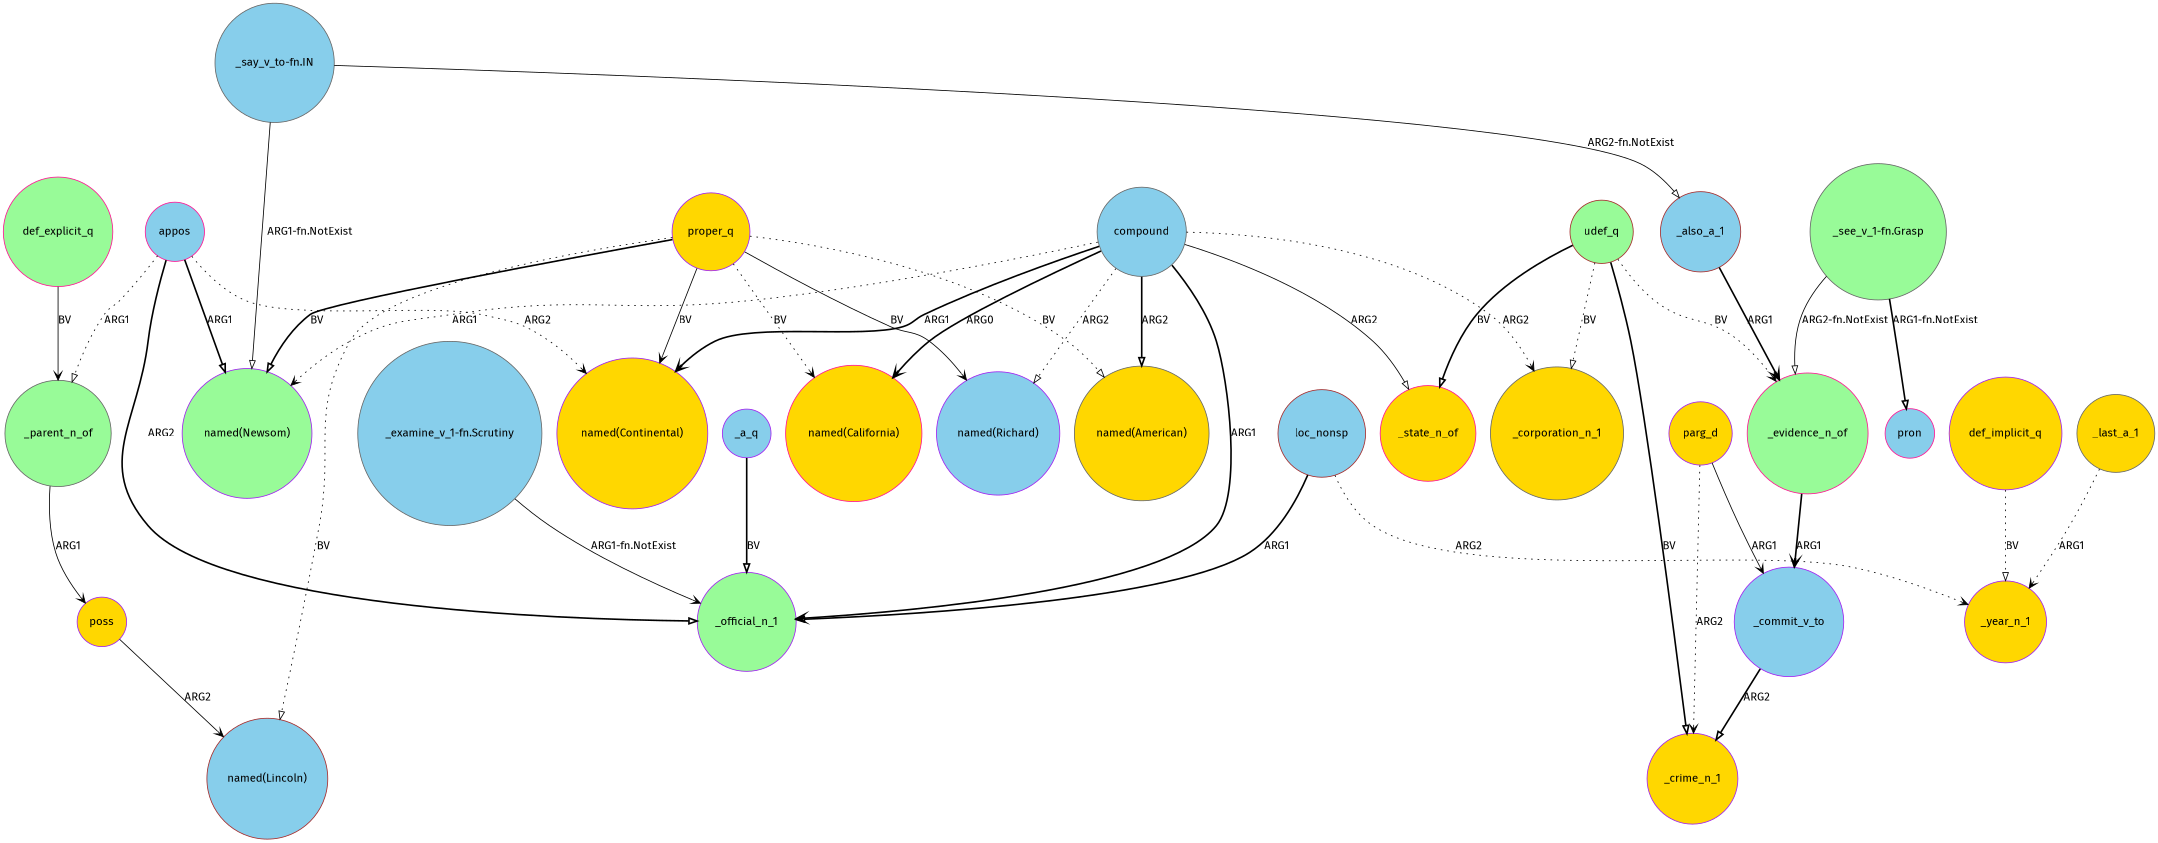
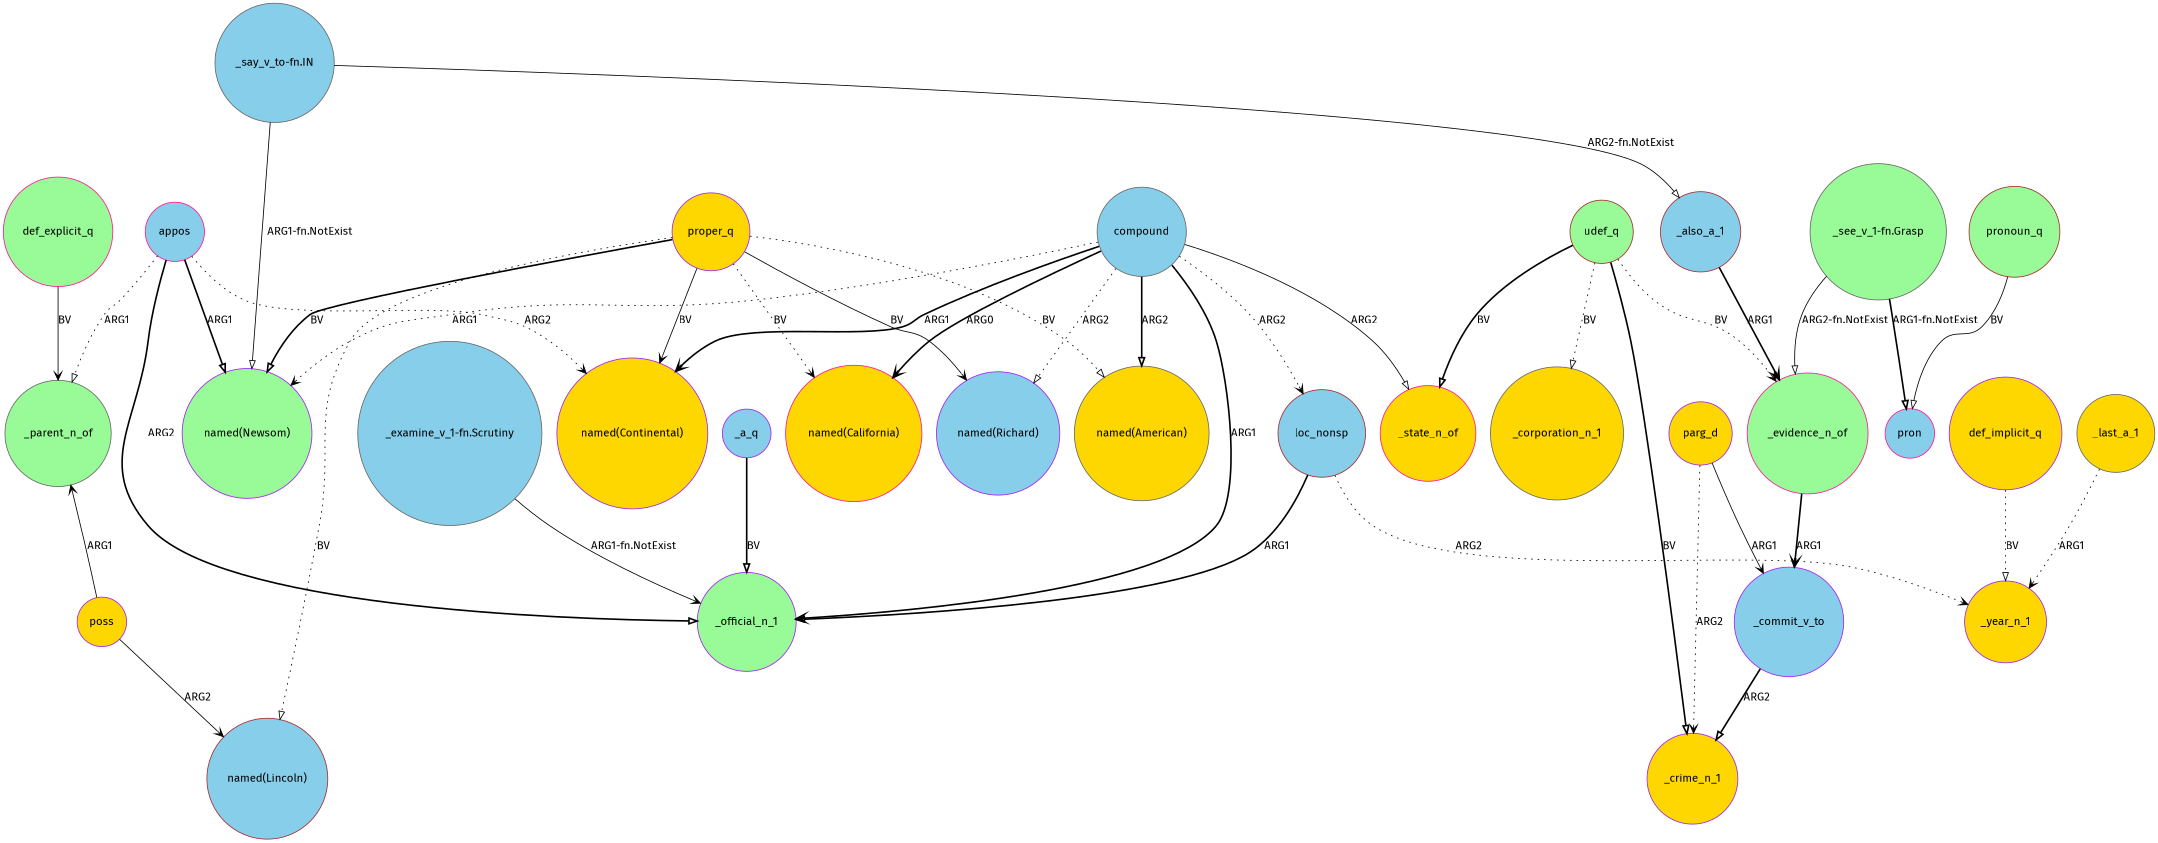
none -> (2014, 232)
(1375, 260) -> (1248, 313)
(54, 545) -> (85, 545)
